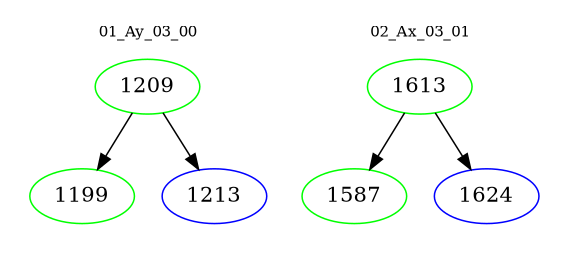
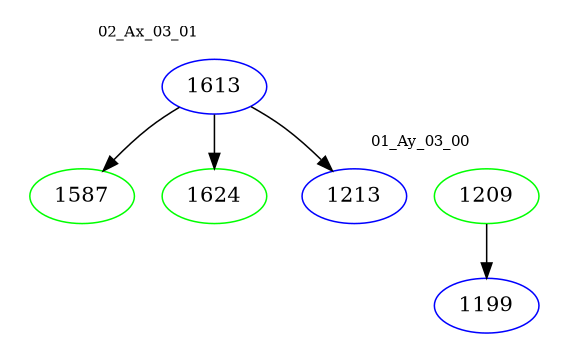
(420, 87) -> (214, 87)
(177, 135) -> (300, 140)
(82, 196) -> (487, 306)
(487, 196) -> (214, 196)
